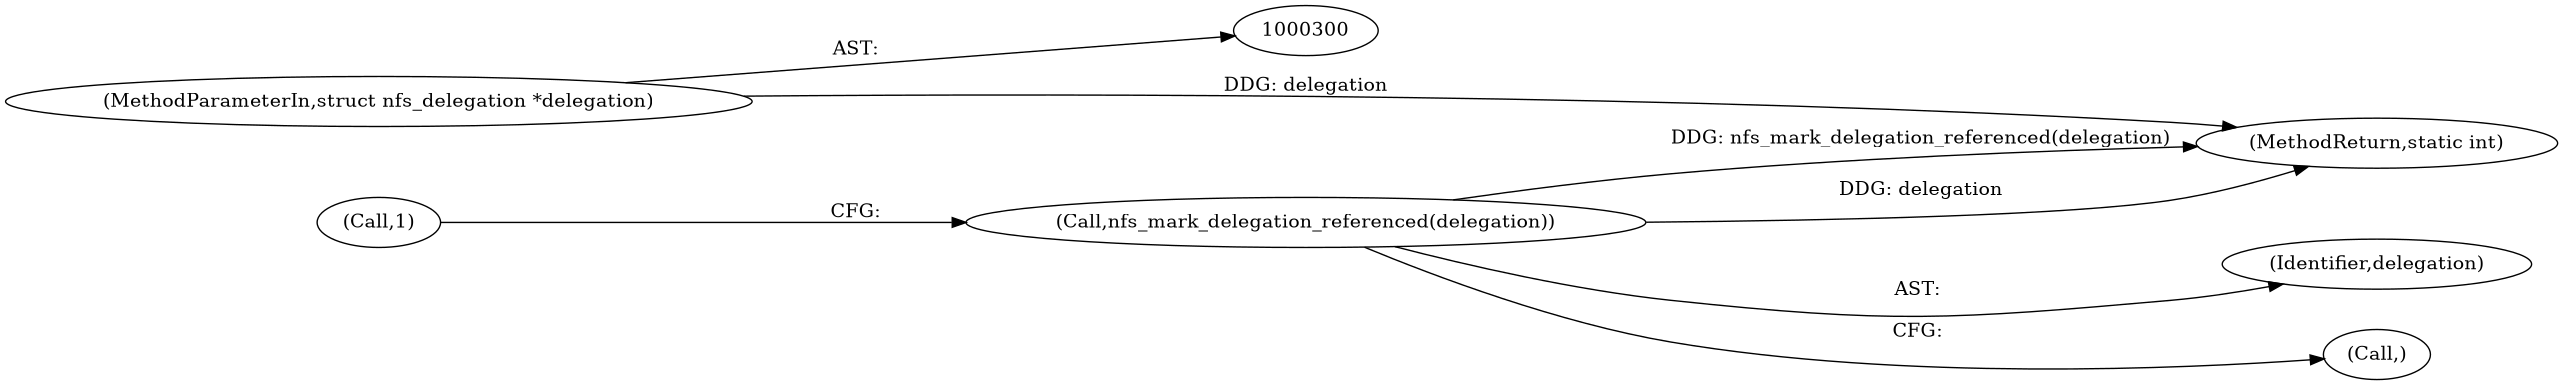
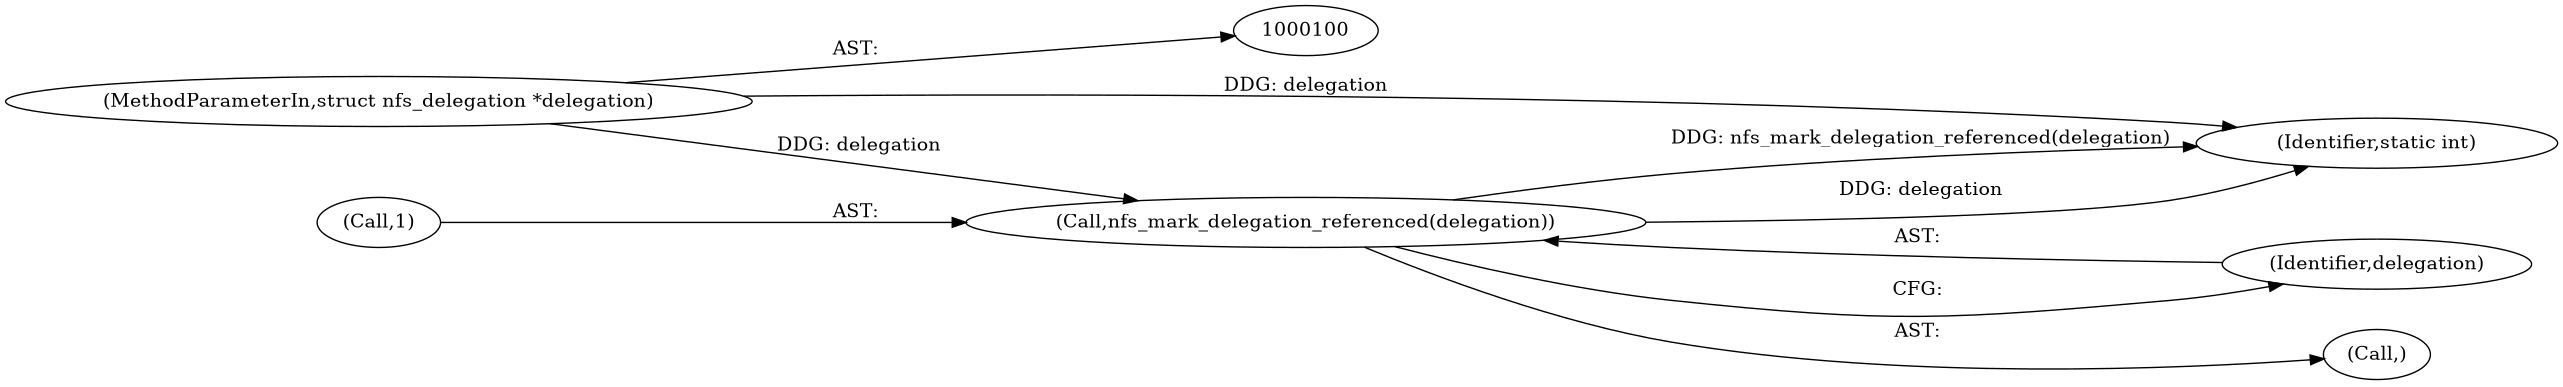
(1306, 31) -> (1306, 31)
(2377, 143) -> (2377, 143)
none -> (837, 161)
(859, 212) -> (859, 212)
none -> (1890, 256)
(1921, 290) -> (1921, 290)
(1921, 332) -> (1921, 332)
